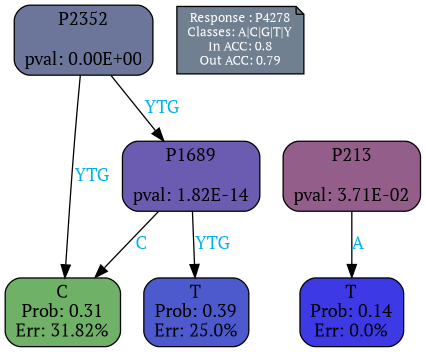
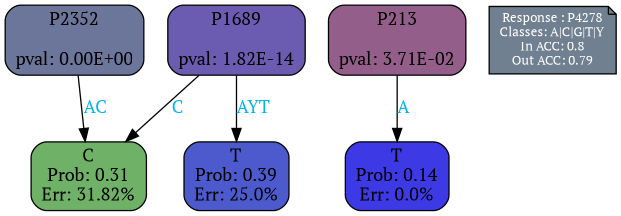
(133, 103) -> none
(93, 176) -> (96, 108)
(213, 244) -> (254, 108)
